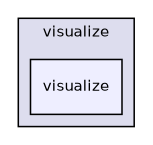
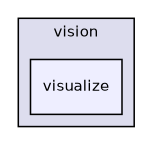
(76, 33) -> (76, 33)
